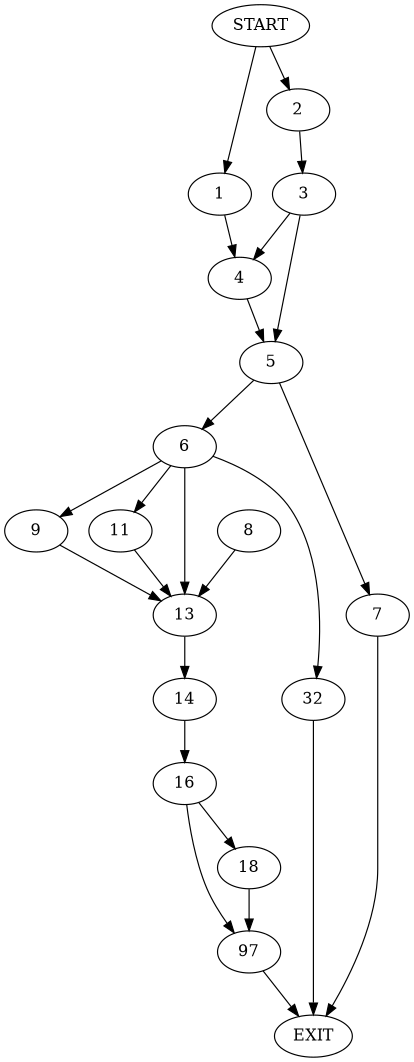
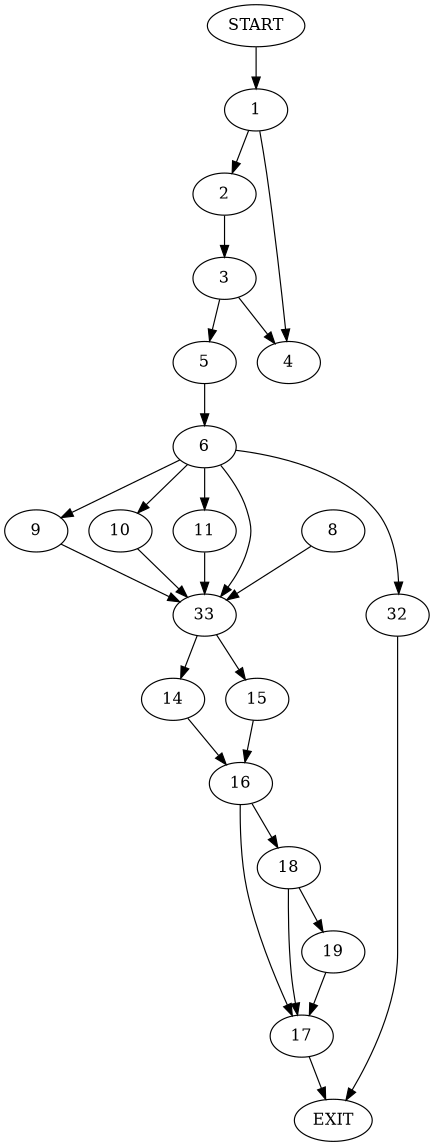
(277, 63) -> (243, 146)
(253, 315) -> none
none -> (120, 531)
(185, 615) -> (205, 615)
(378, 615) -> none
none -> (257, 699)
(249, 952) -> (302, 1036)
none -> (333, 952)
